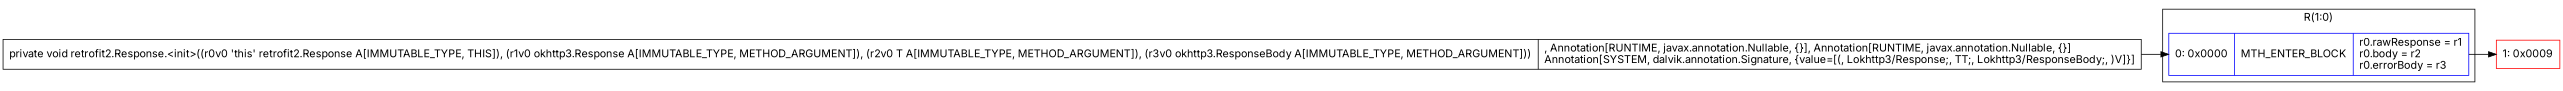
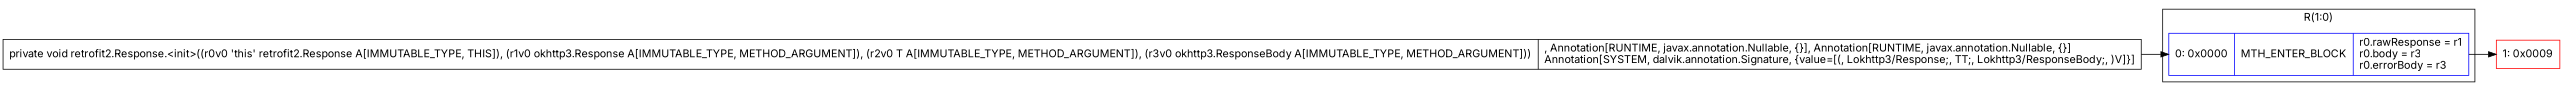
(2390, 54) -> (2391, 54)
